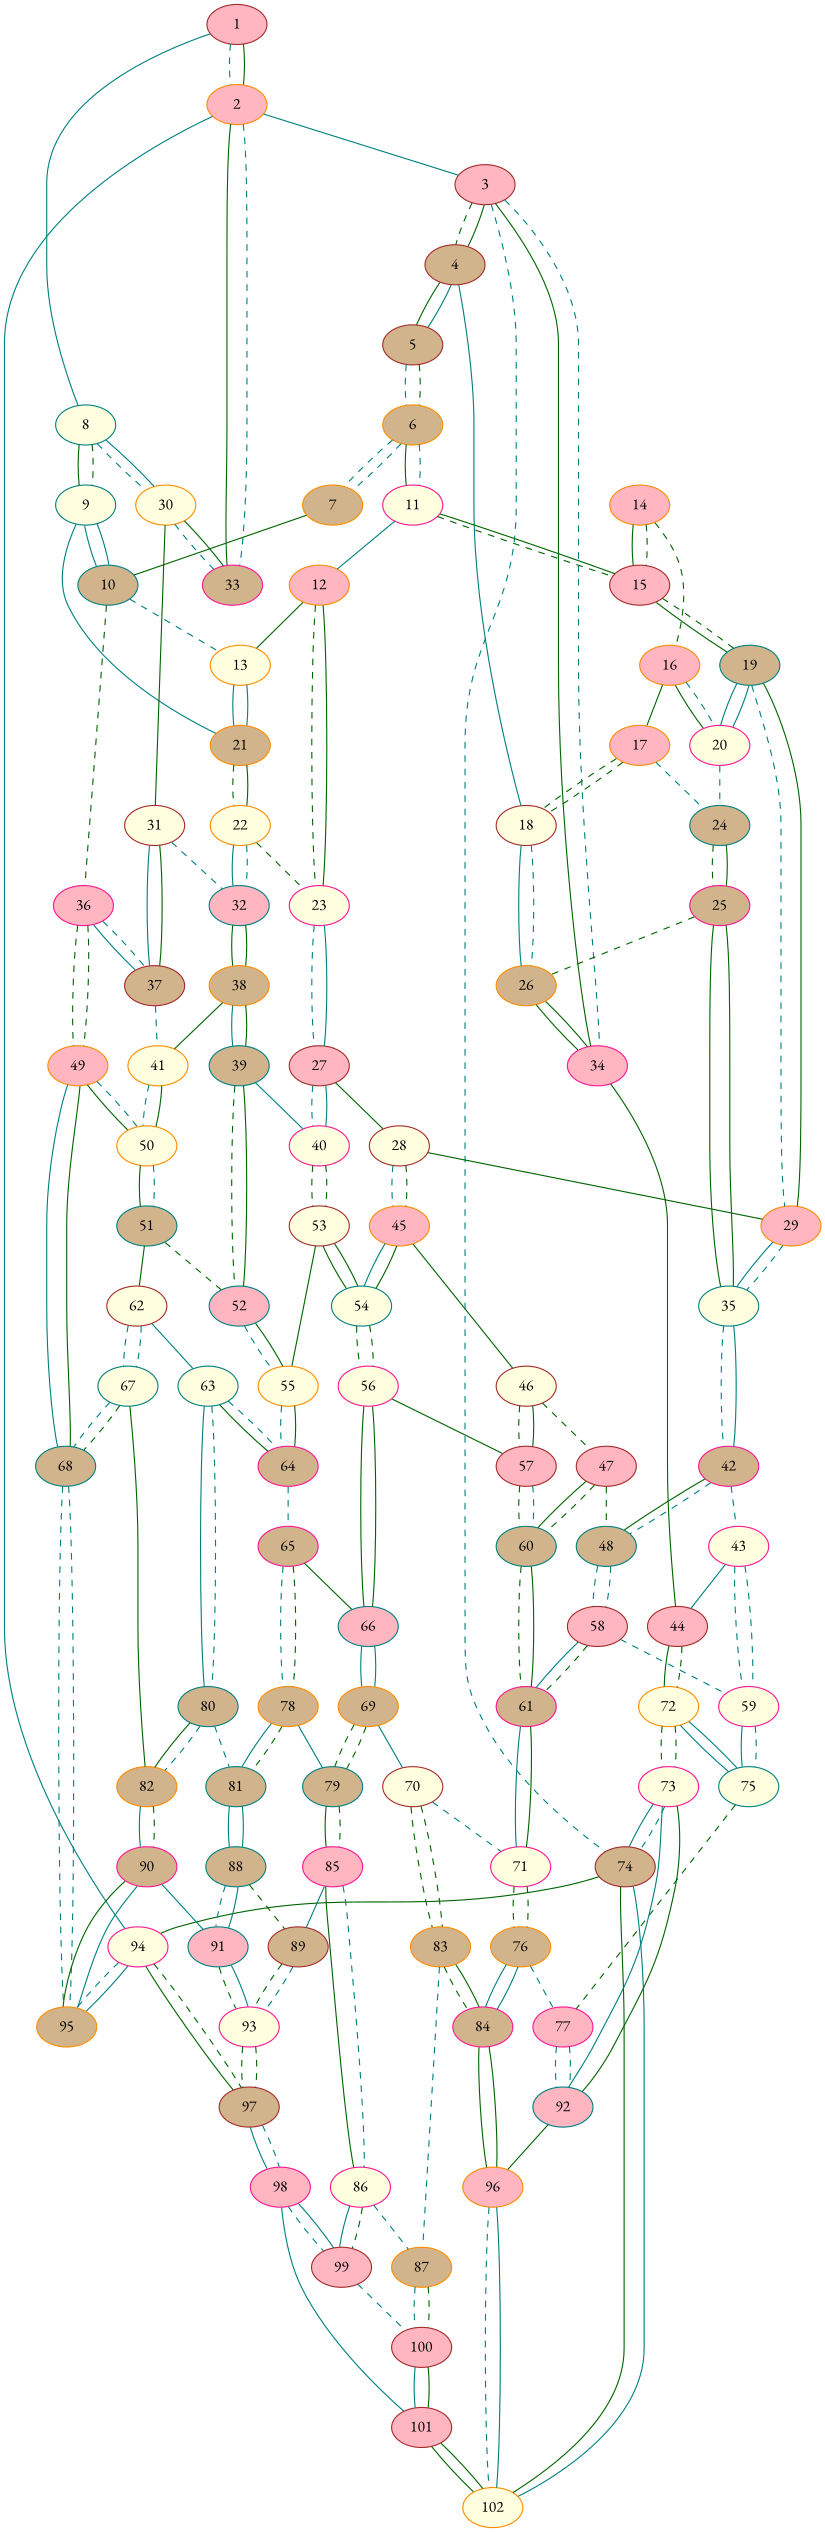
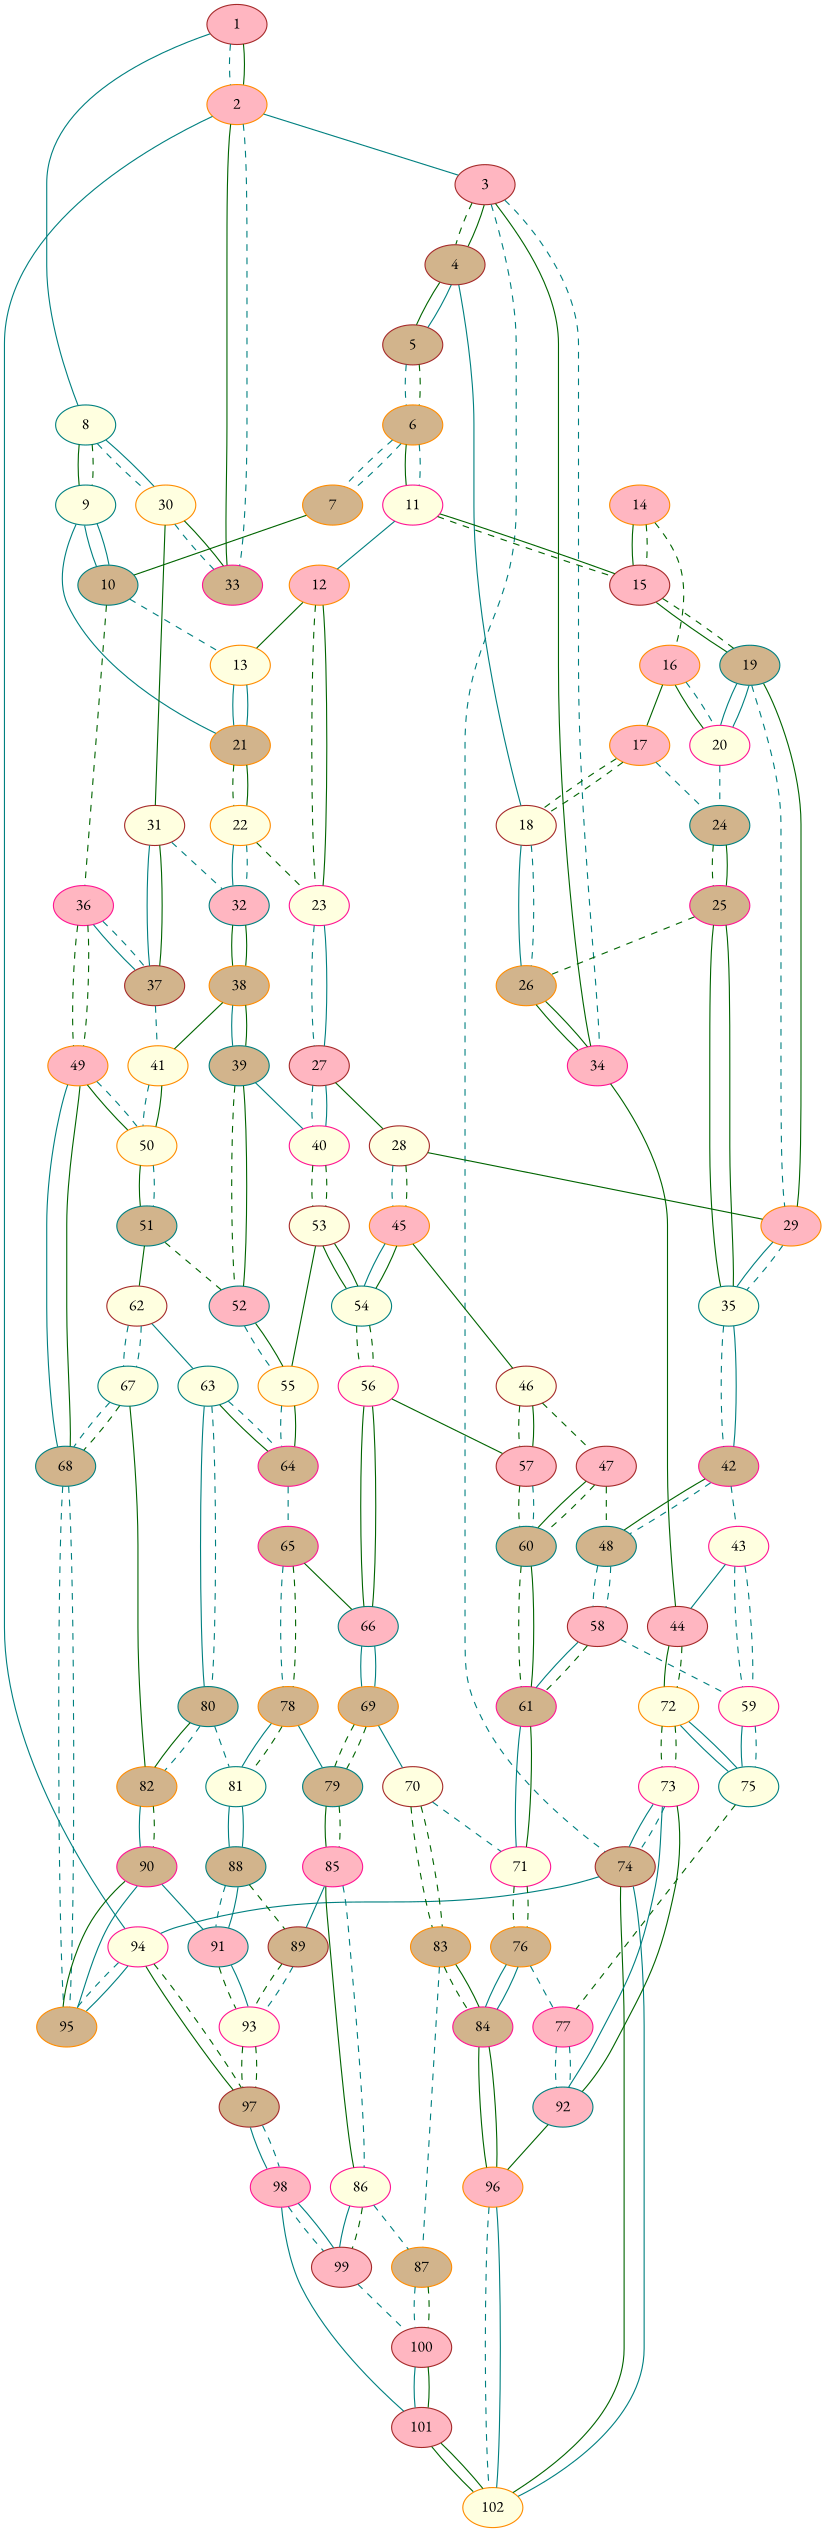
(236, 1787) -> (236, 1787)
(379, 1902) -> (379, 1902)
